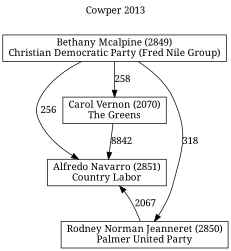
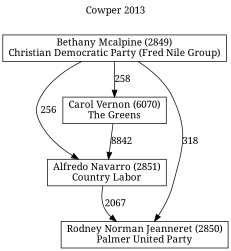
(115, 110) -> (115, 110)
(133, 206) -> (103, 203)
